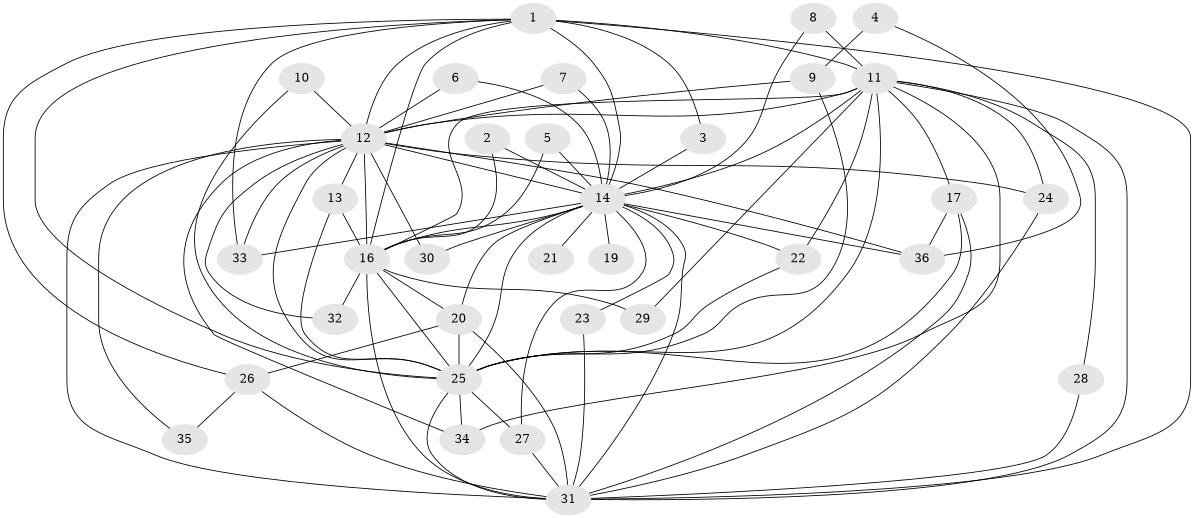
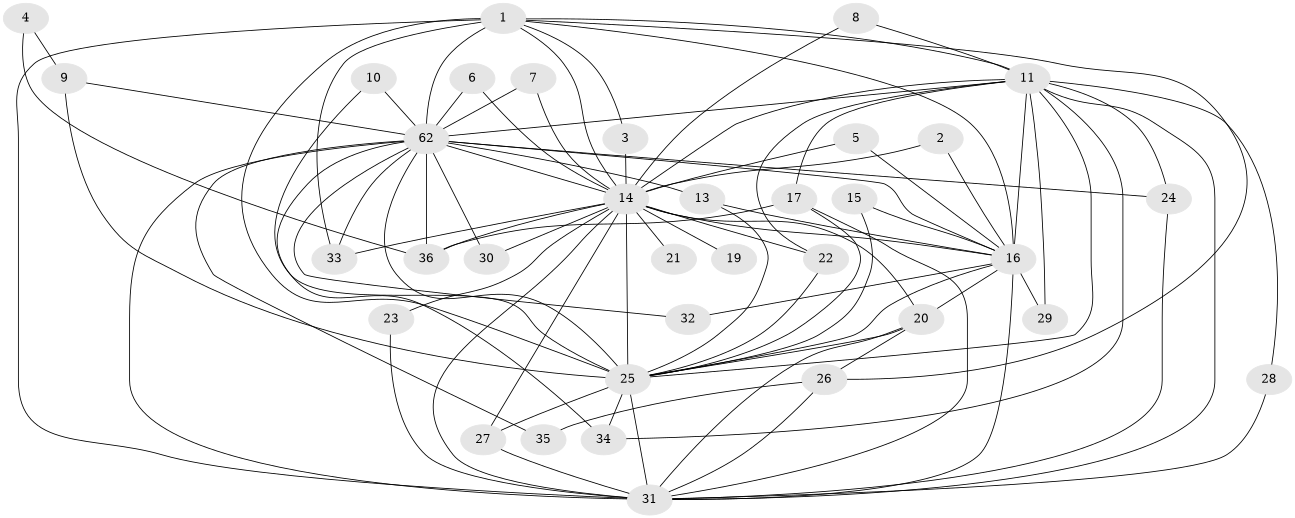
(364, 139) -> (426, 139)
none -> (855, 199)
